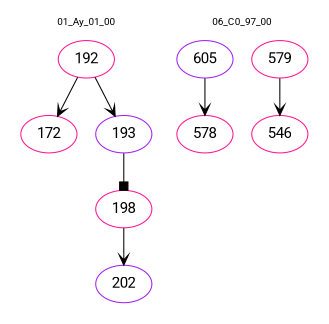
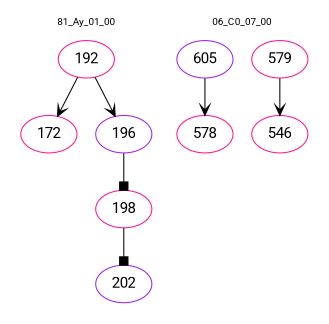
(86, 22) -> (86, 22)
(242, 22) -> (242, 22)
(124, 134) -> (124, 134)
(124, 241) -> (124, 241)
